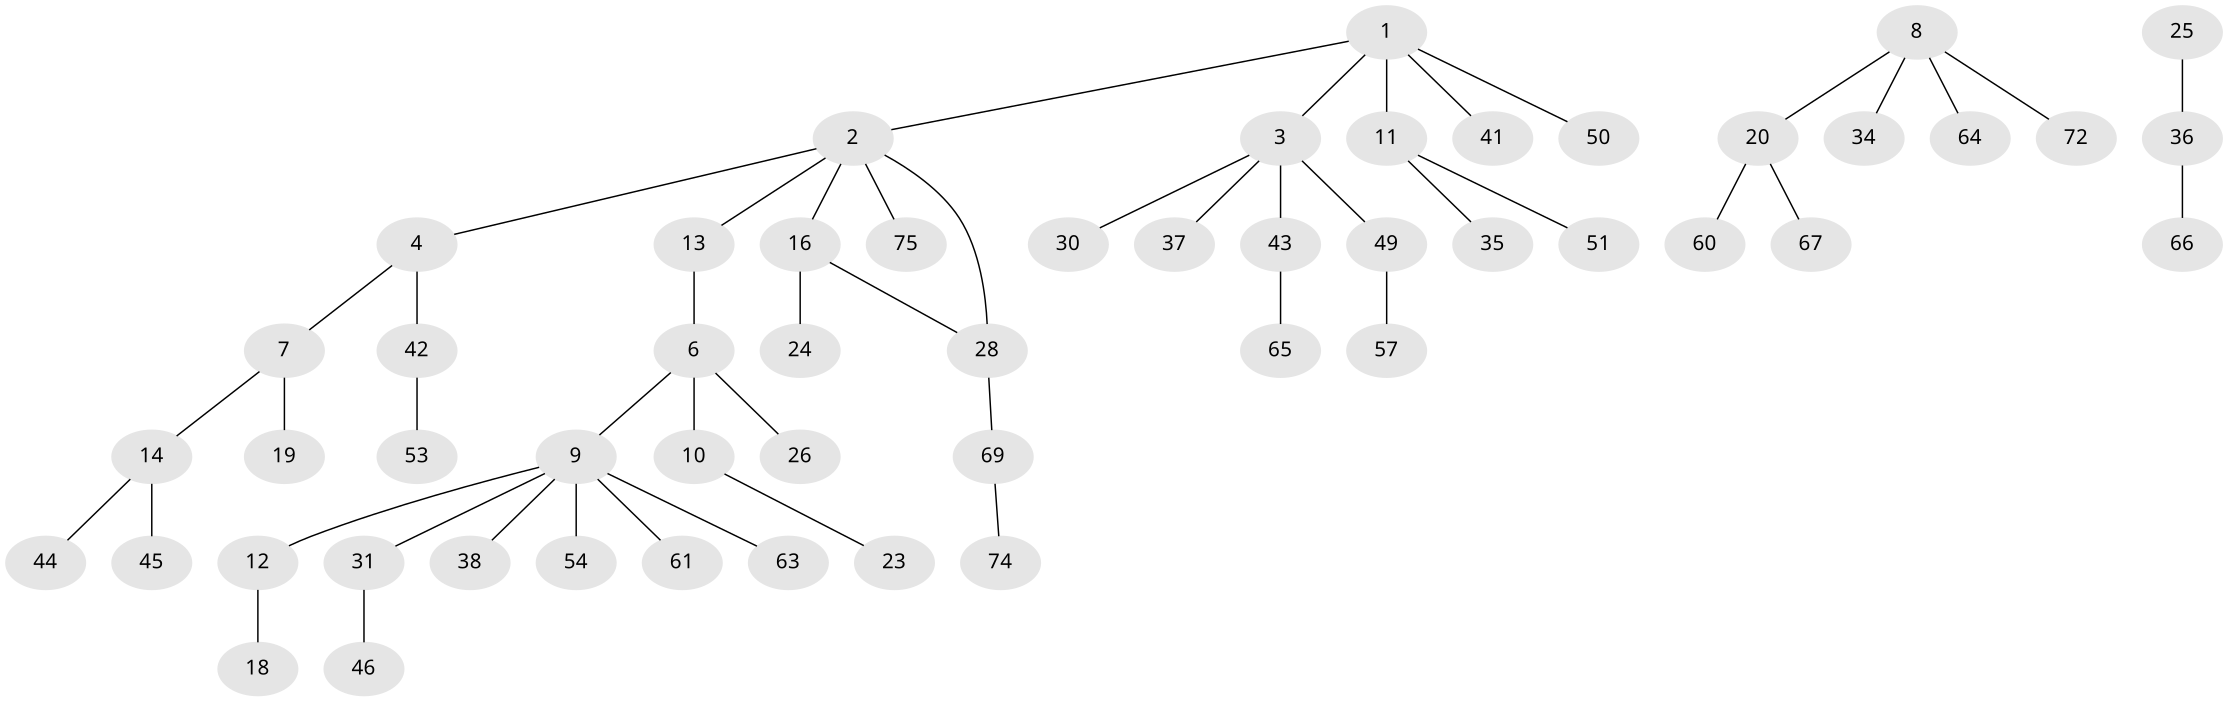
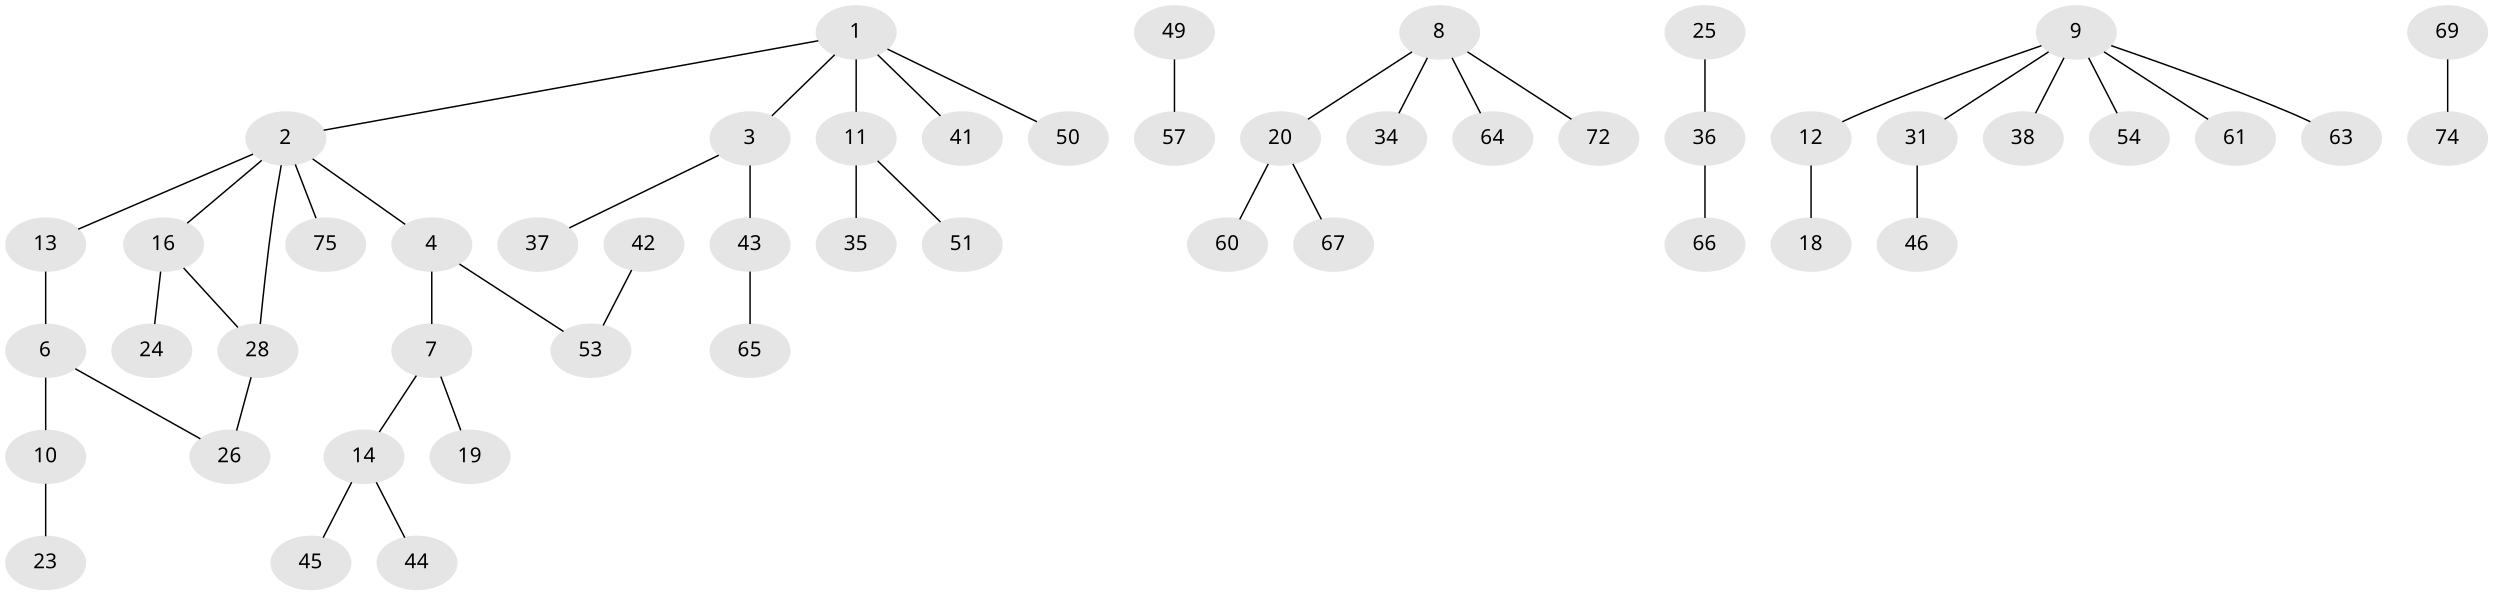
(1333, 191) -> none
(1068, 245) -> none
(417, 298) -> (511, 298)
(635, 404) -> none
(990, 404) -> (244, 404)
